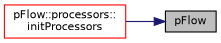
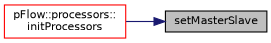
(191, 22) -> (216, 22)
